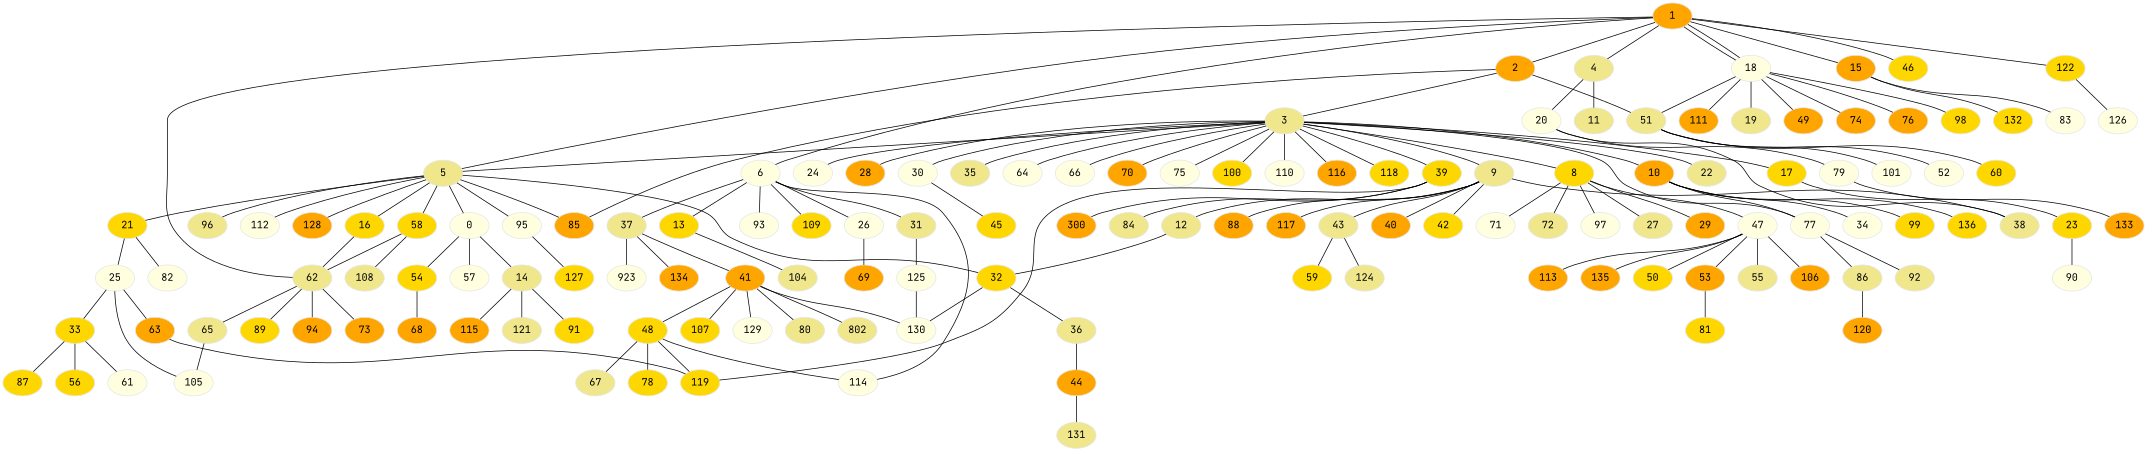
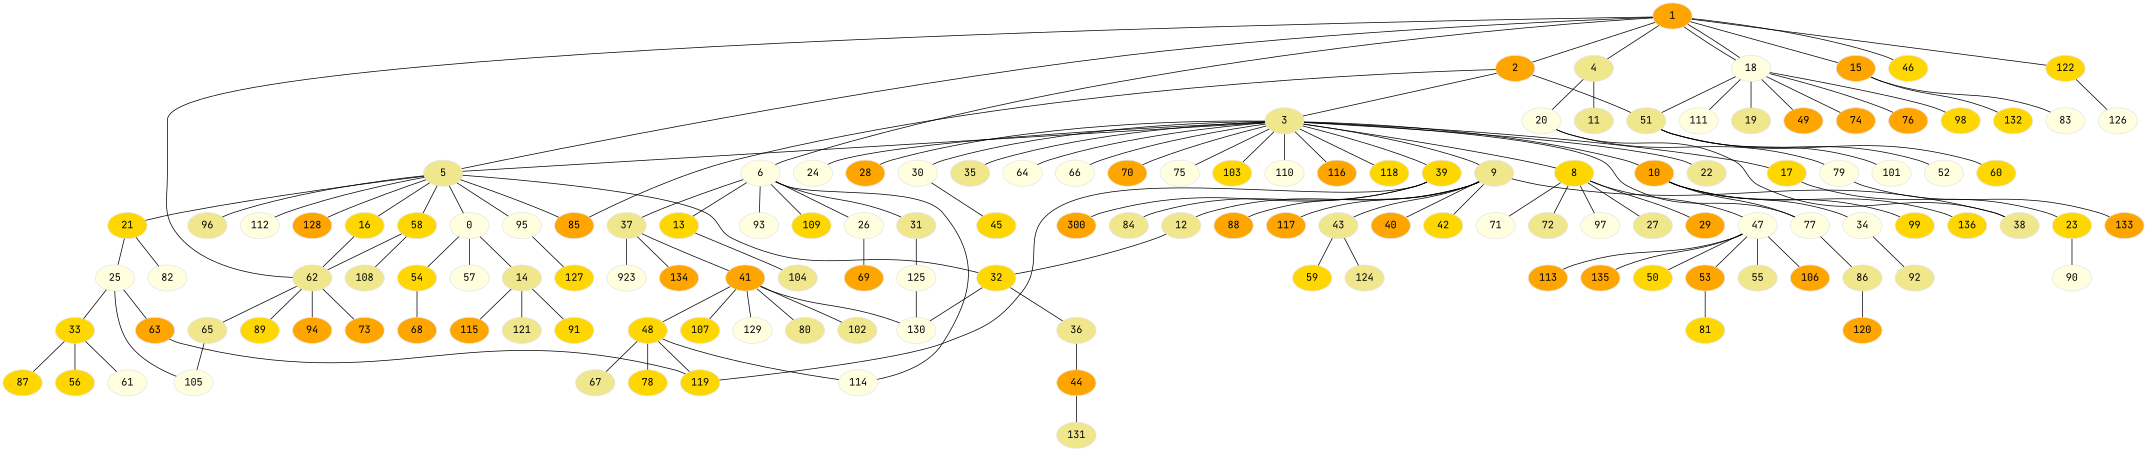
(1699, 121) -> (1699, 121)
(1232, 173) -> (1232, 173)
(1862, 252) -> (1889, 252)
(857, 330) -> (857, 330)
